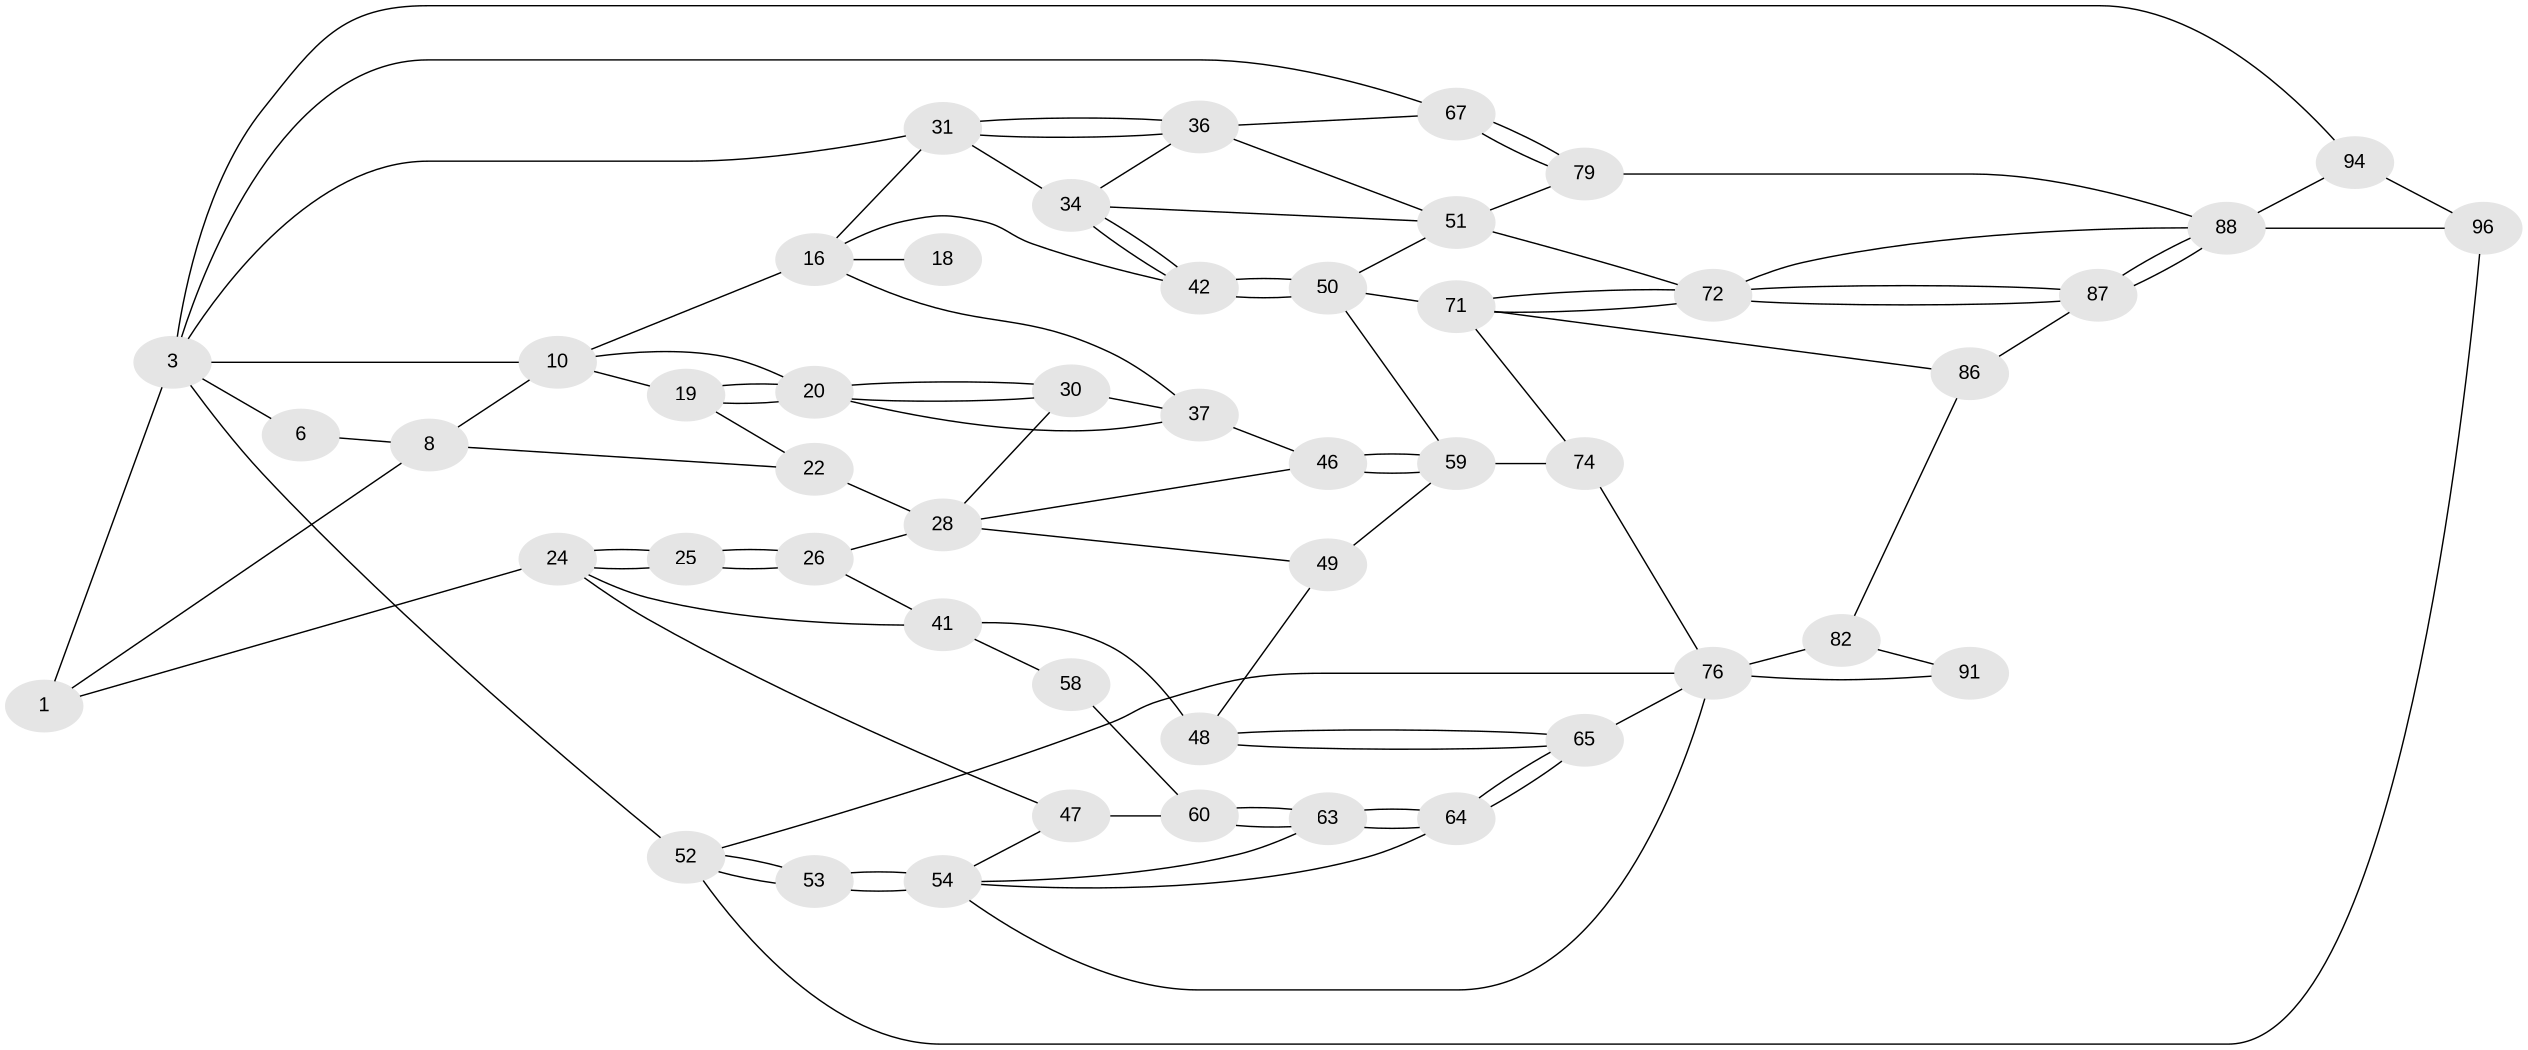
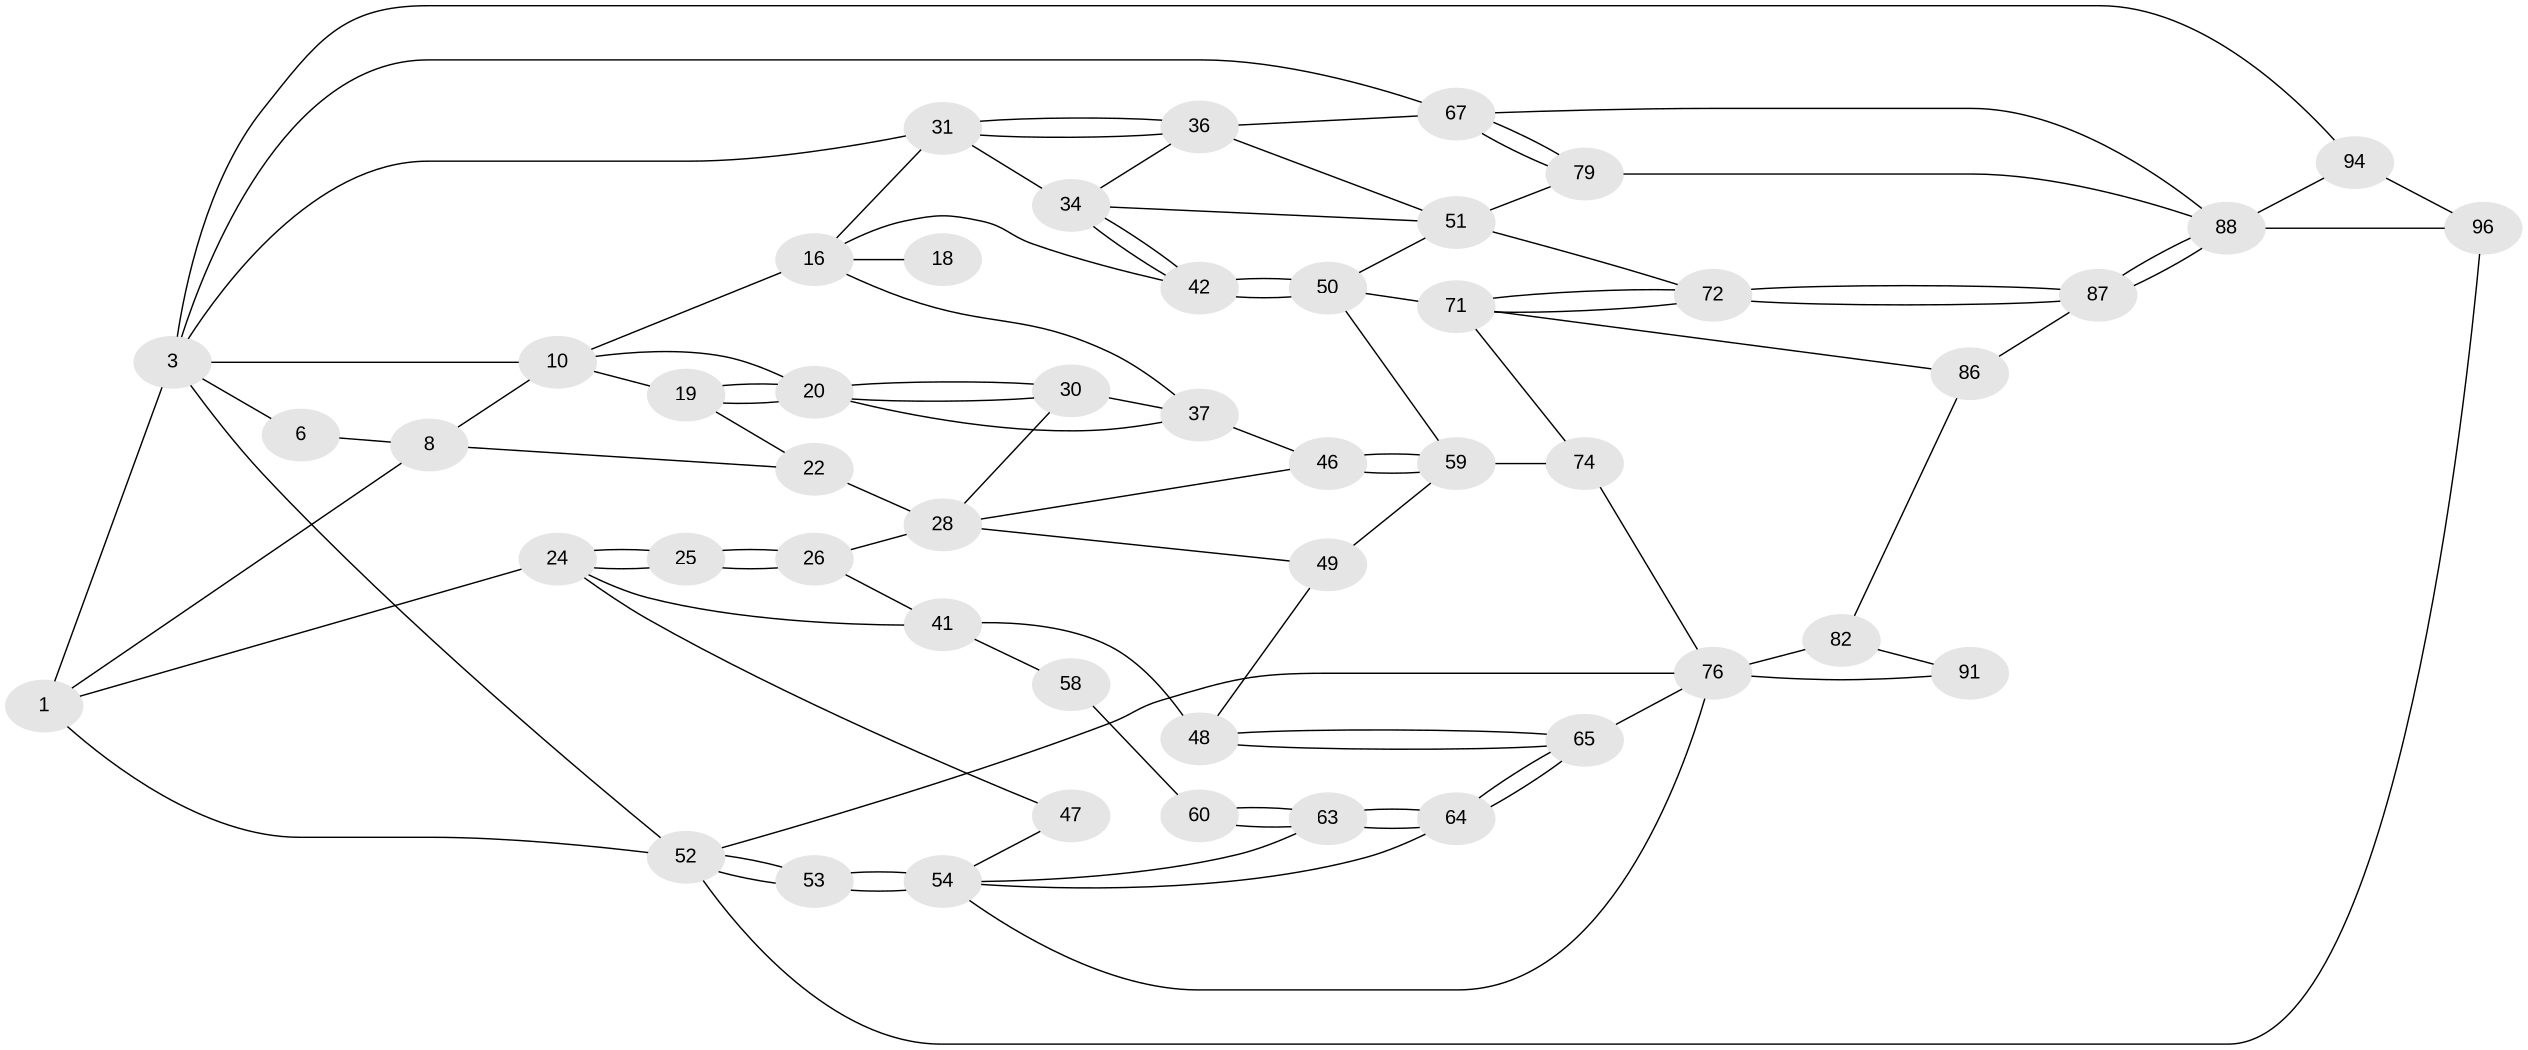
(1965, 238) -> (1861, 108)
(1136, 816) -> none
none -> (343, 837)
